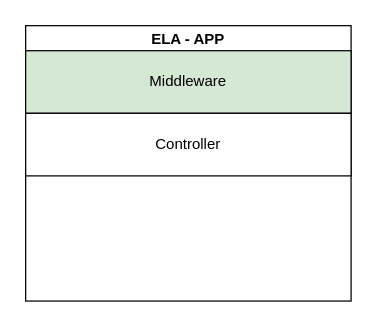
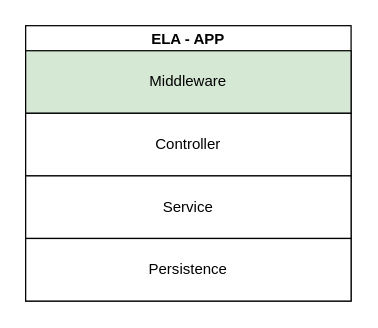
none -> (188, 207)
none -> (188, 269)
